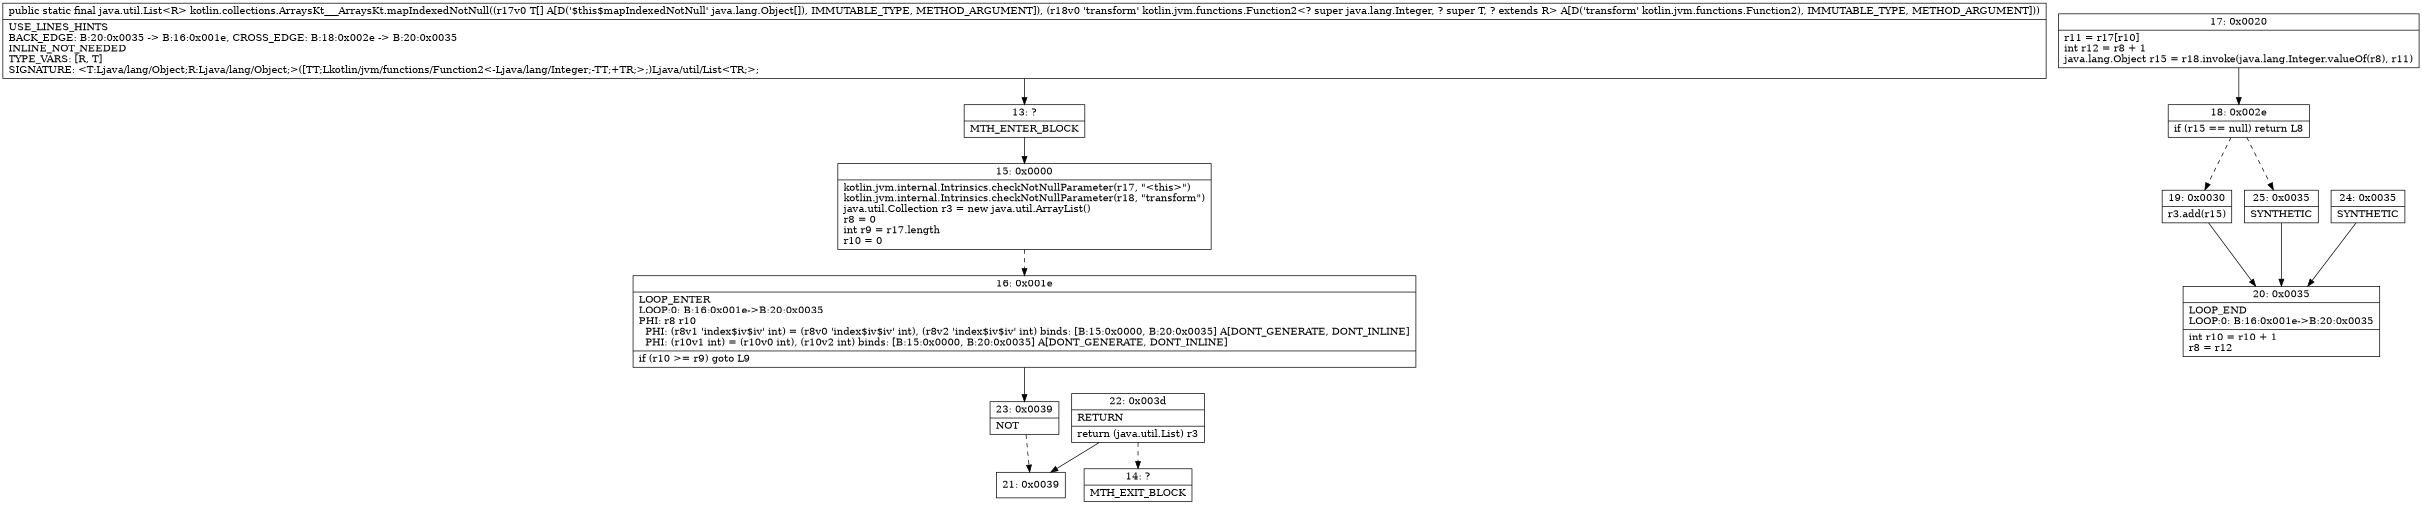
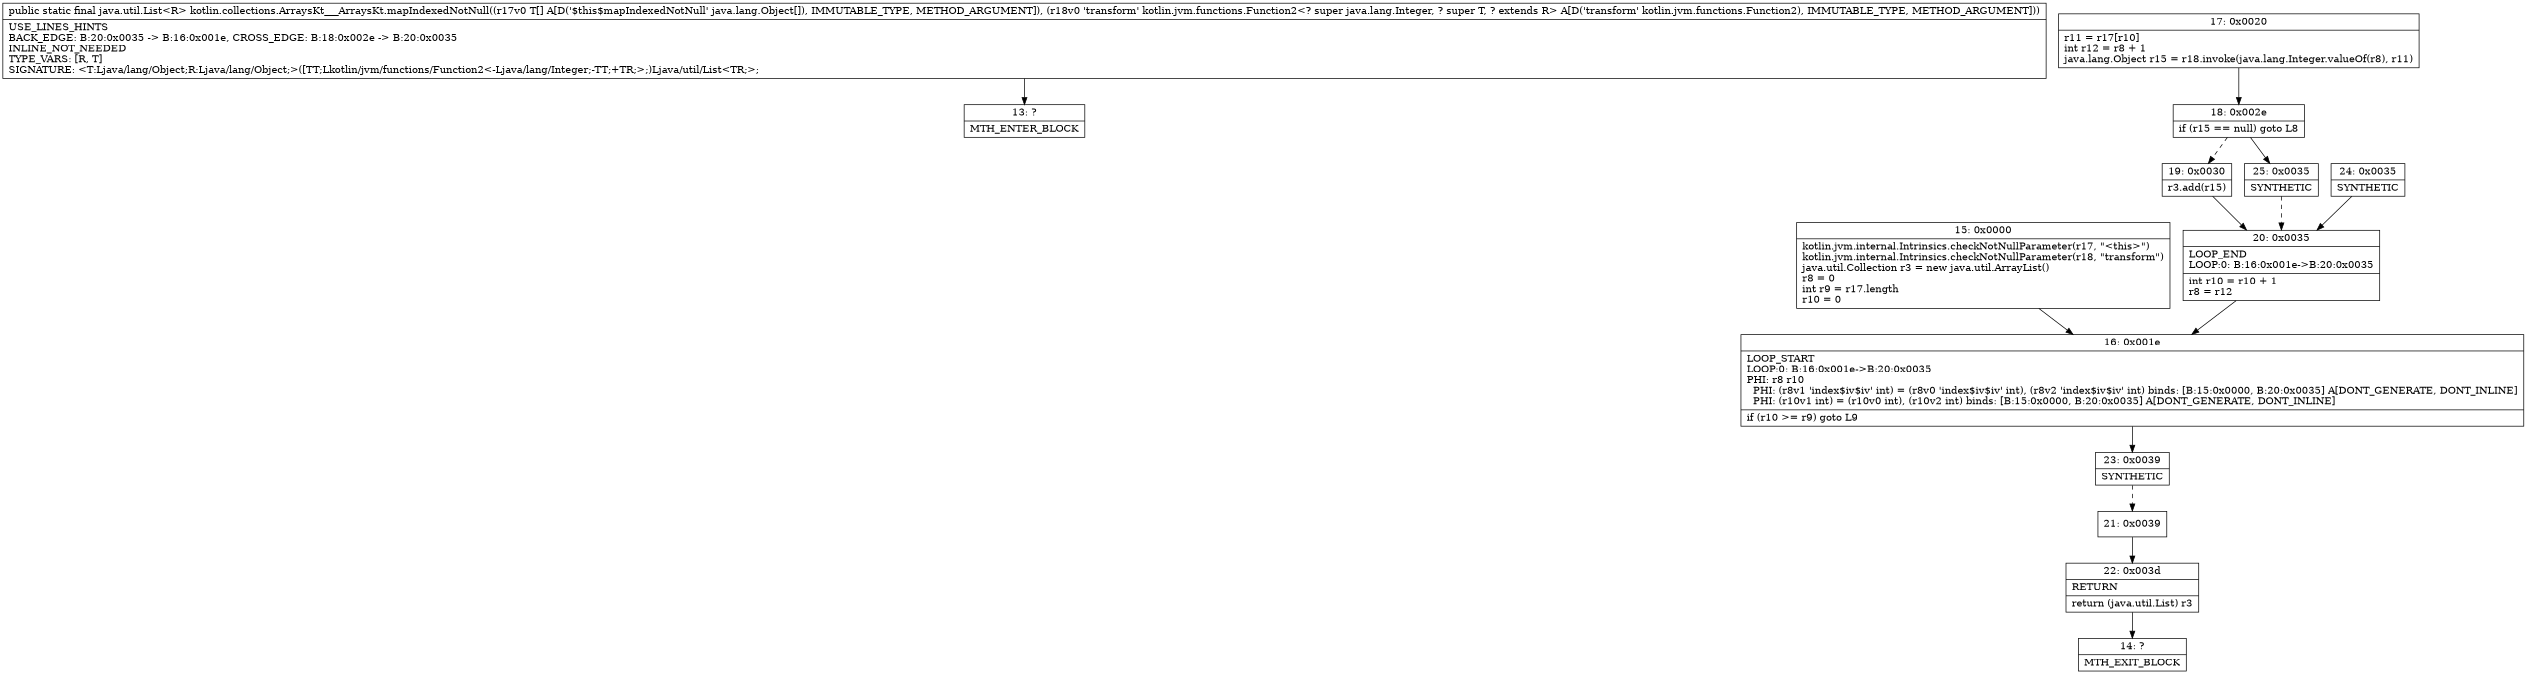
(2239, 129) -> (2239, 129)
(1024, 147) -> none
(2258, 160) -> (2258, 148)
(2281, 251) -> (2281, 210)
(1024, 259) -> (2053, 319)
(675, 300) -> (1781, 359)
none -> (2217, 315)
(1007, 426) -> (2132, 477)
(1138, 452) -> (2132, 622)
(1078, 455) -> (2132, 547)
